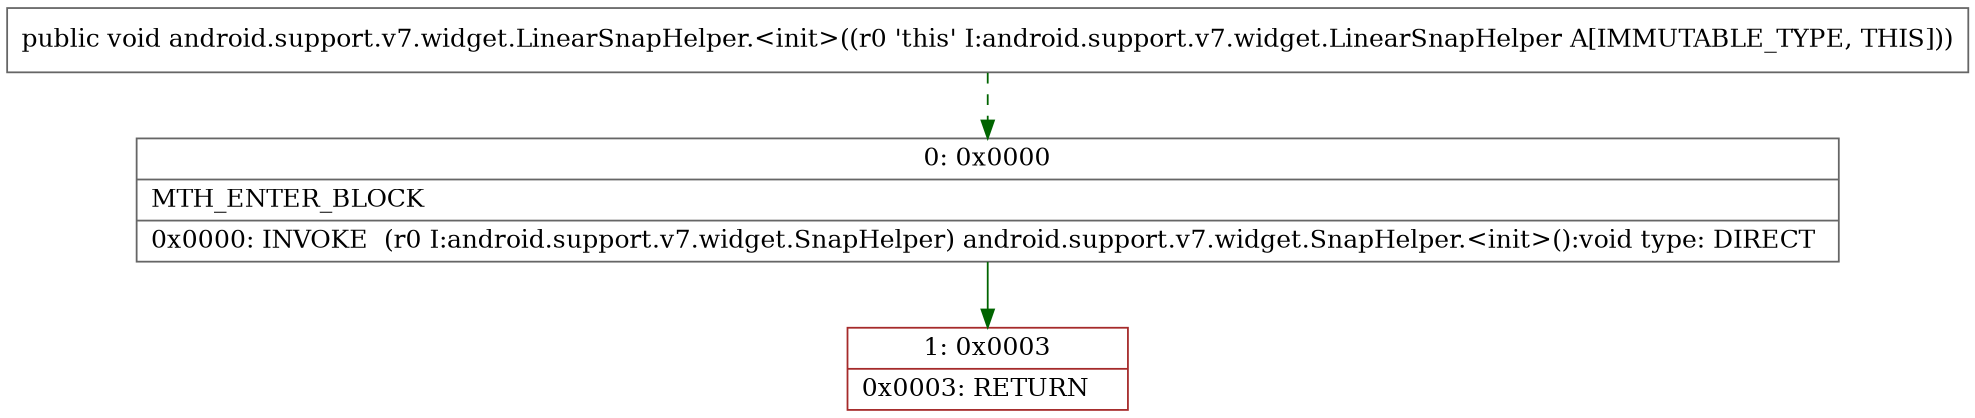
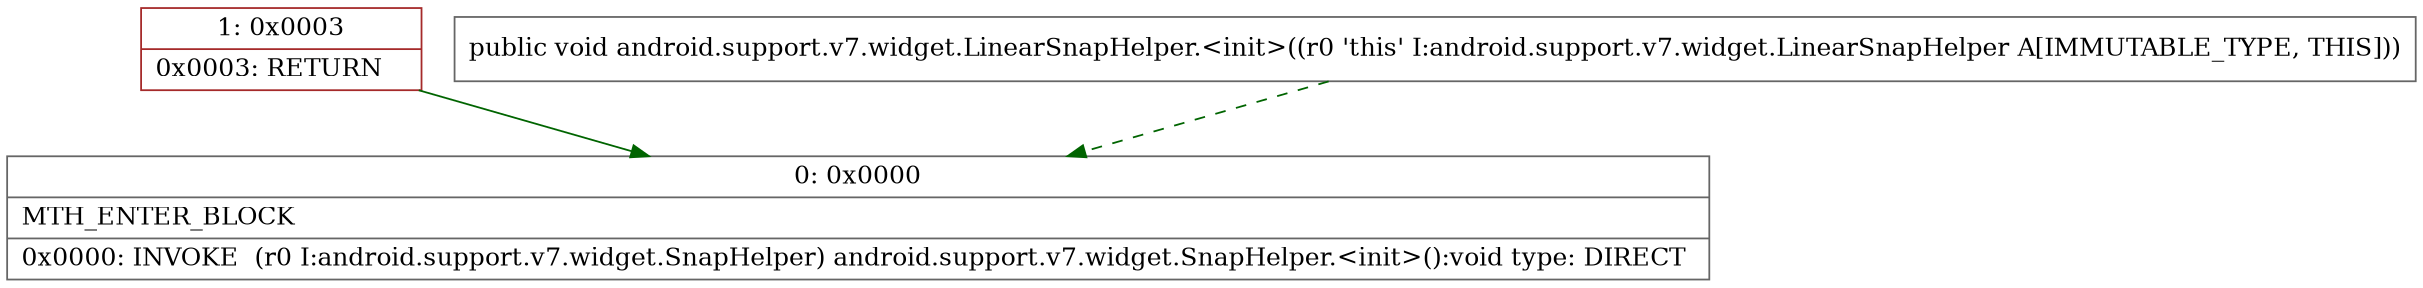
(988, 286) -> (525, 121)
